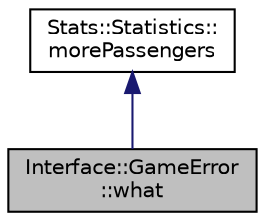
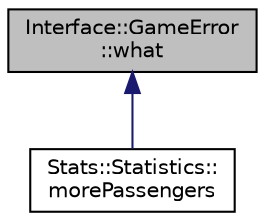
(132, 121) -> (132, 121)
